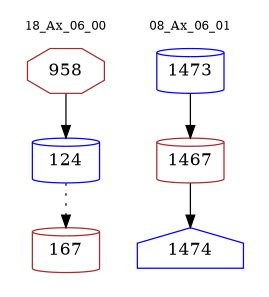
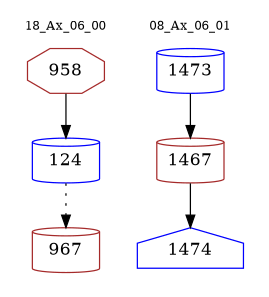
(66, 250) -> (66, 250)
